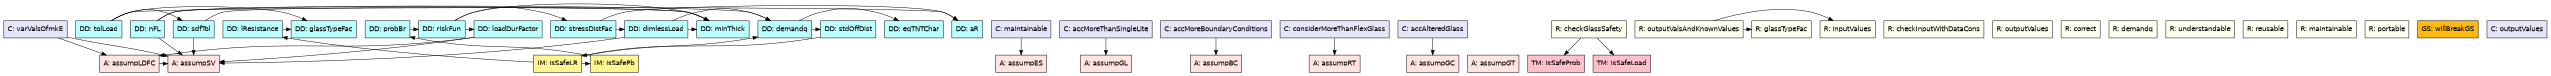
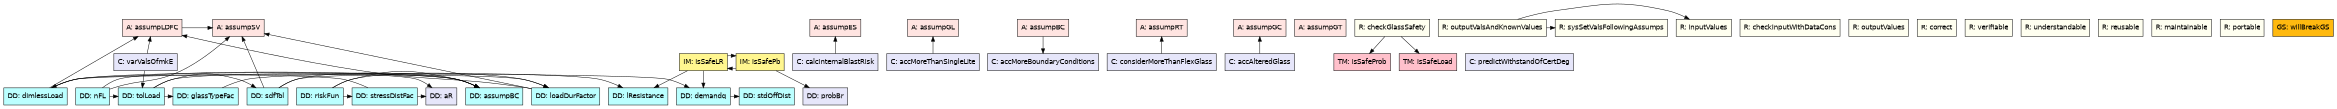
(461, 6) -> (112, 96)
(284, 29) -> (420, 73)
(388, 29) -> (825, 96)
(412, 29) -> none
(723, 29) -> (494, 96)
(914, 29) -> none
(967, 29) -> (441, 96)
(1021, 29) -> (835, 62)
(1781, 29) -> (1611, 28)
(2133, 29) -> (1989, 28)
(2517, 29) -> (1519, 62)
(1216, 44) -> (1043, 43)
(115, 46) -> (144, 77)
(721, 46) -> (734, 69)
(415, 57) -> (92, 63)
none -> (411, 75)
